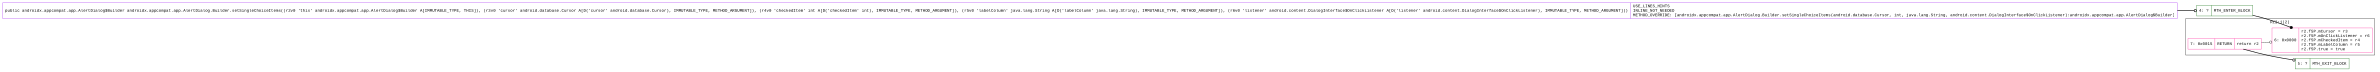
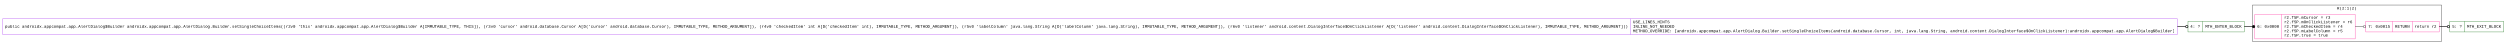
(2265, 42) -> (2359, 27)
